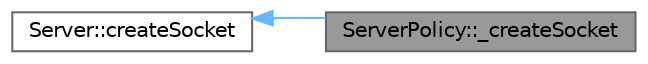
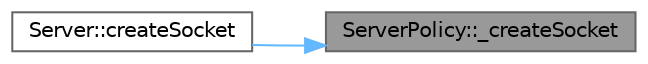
(299, 18) -> (279, 45)
